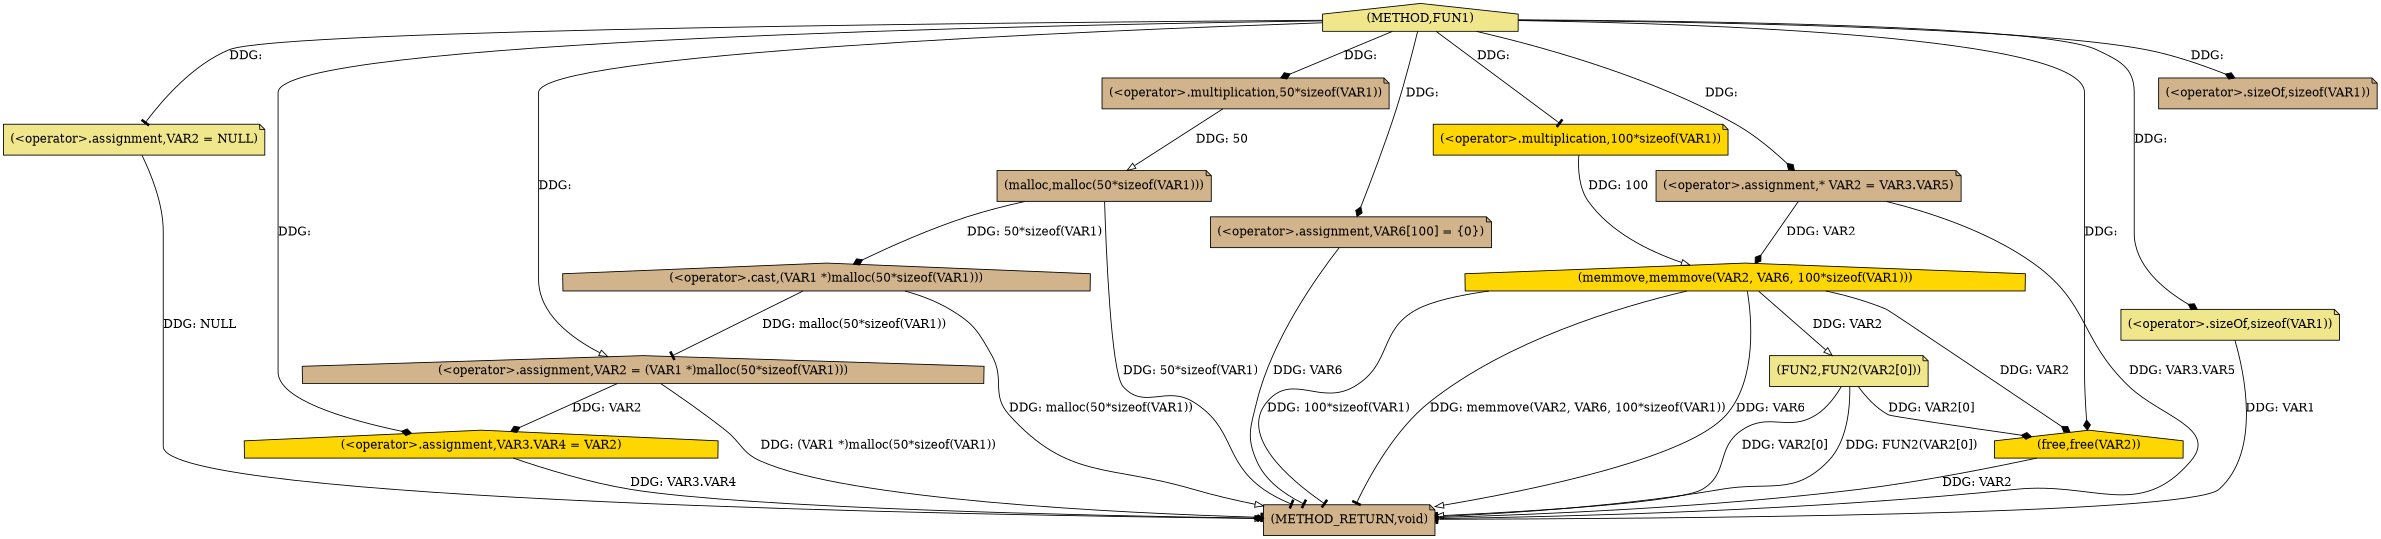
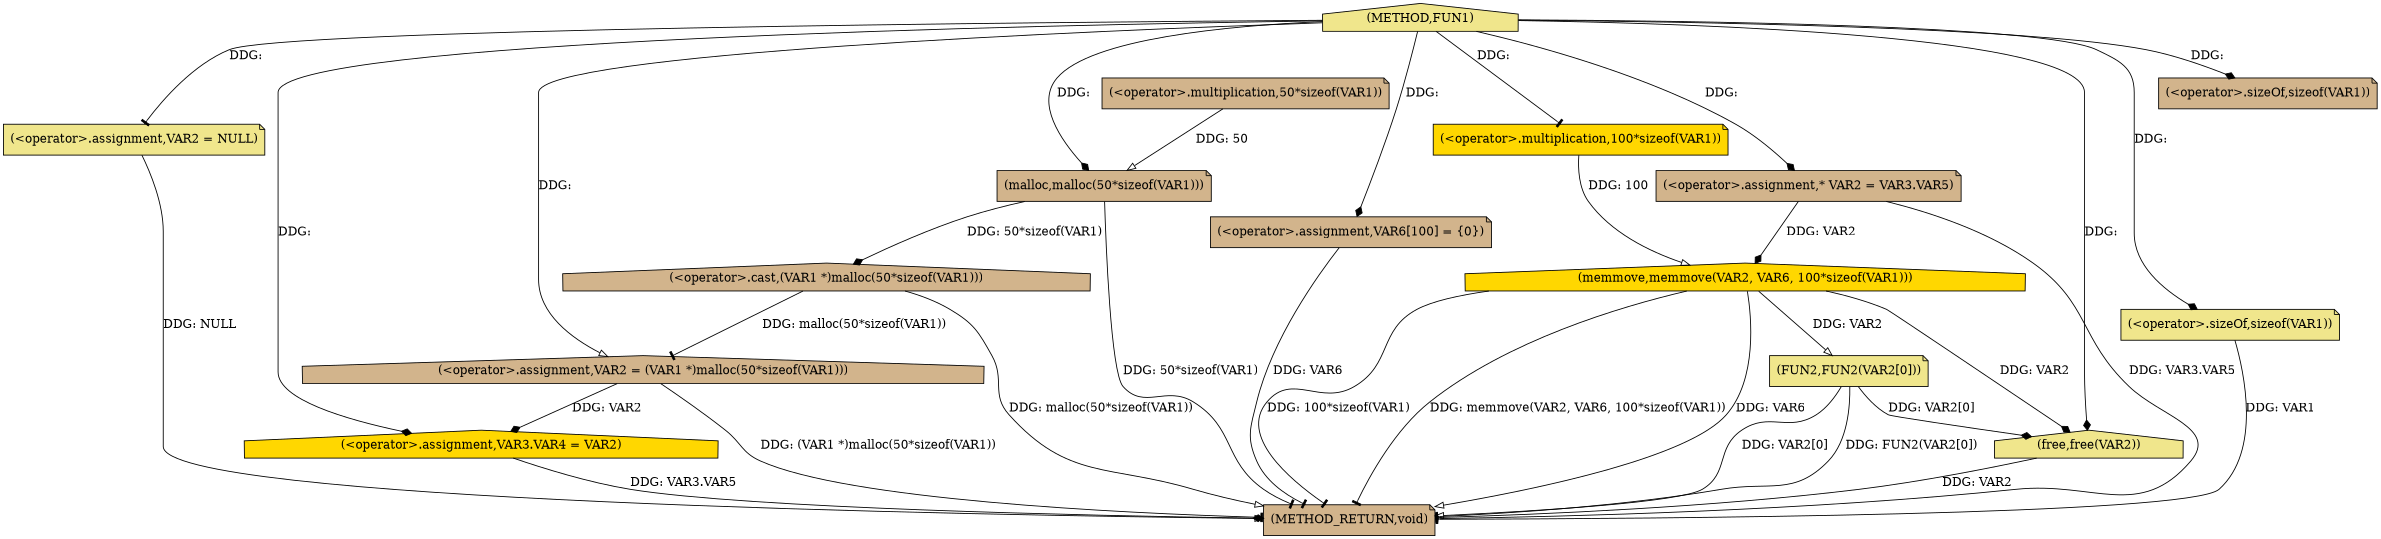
(1341, 53) -> (1138, 42)
(2089, 446) -> (2089, 446)
(683, 483) -> (683, 483)
